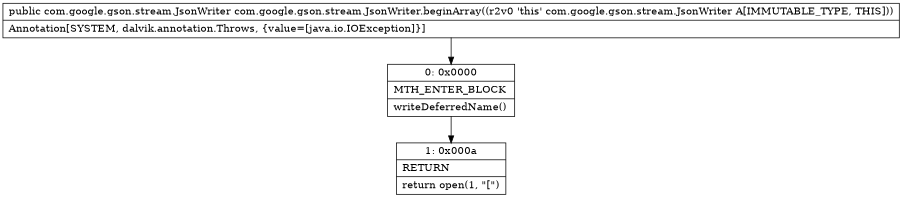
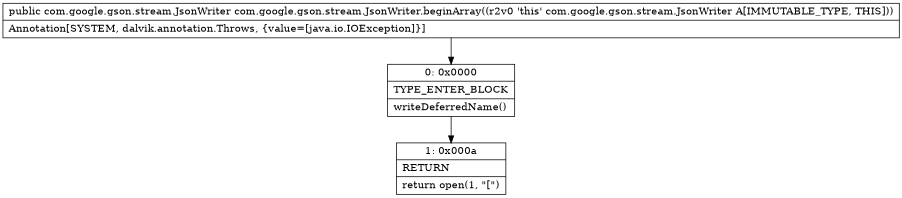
(450, 90) -> (451, 90)
